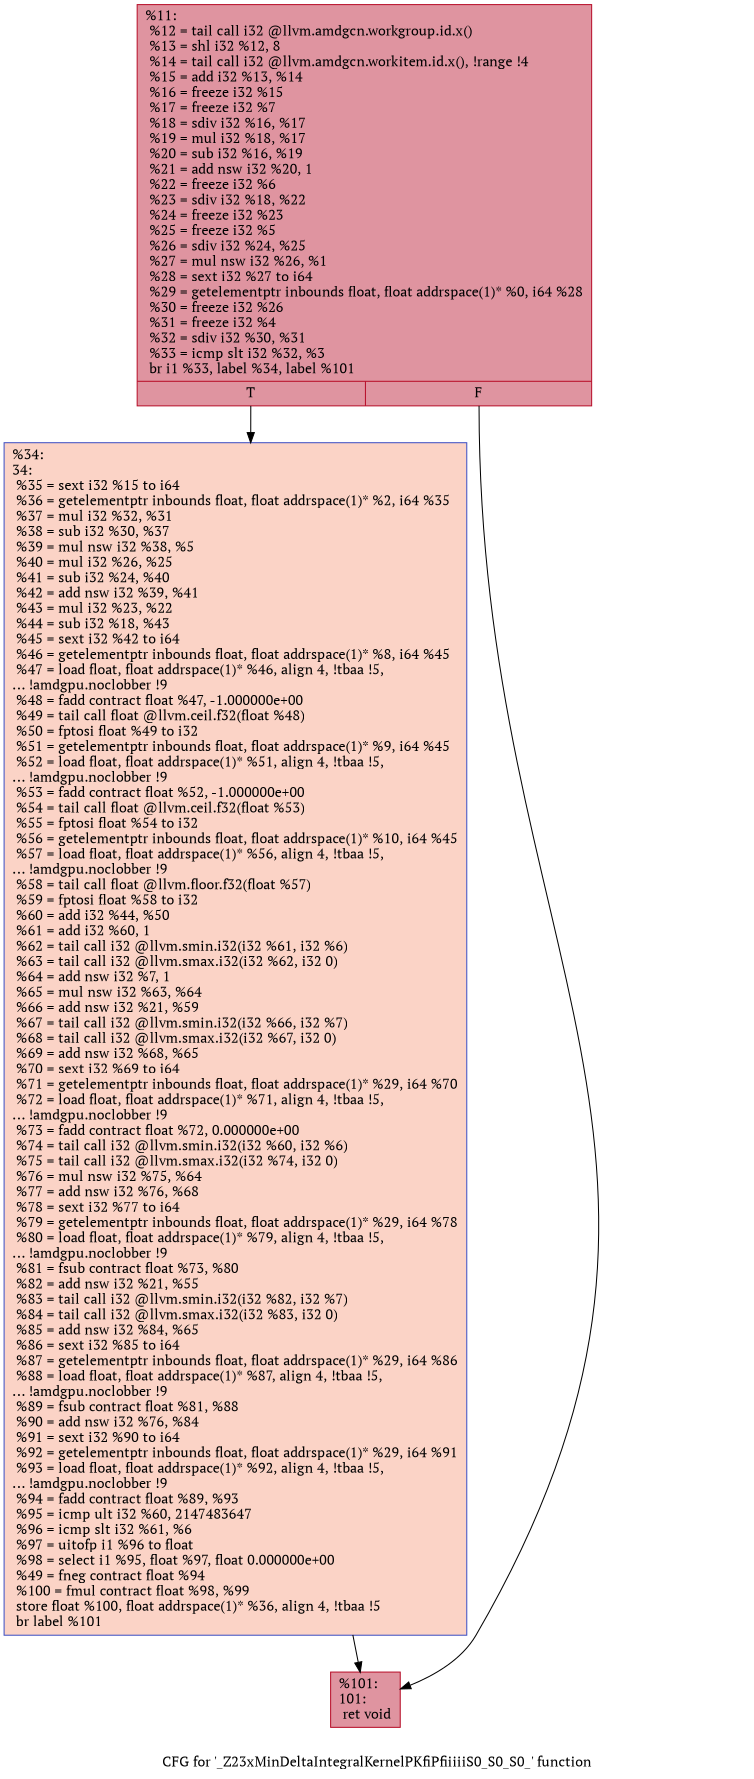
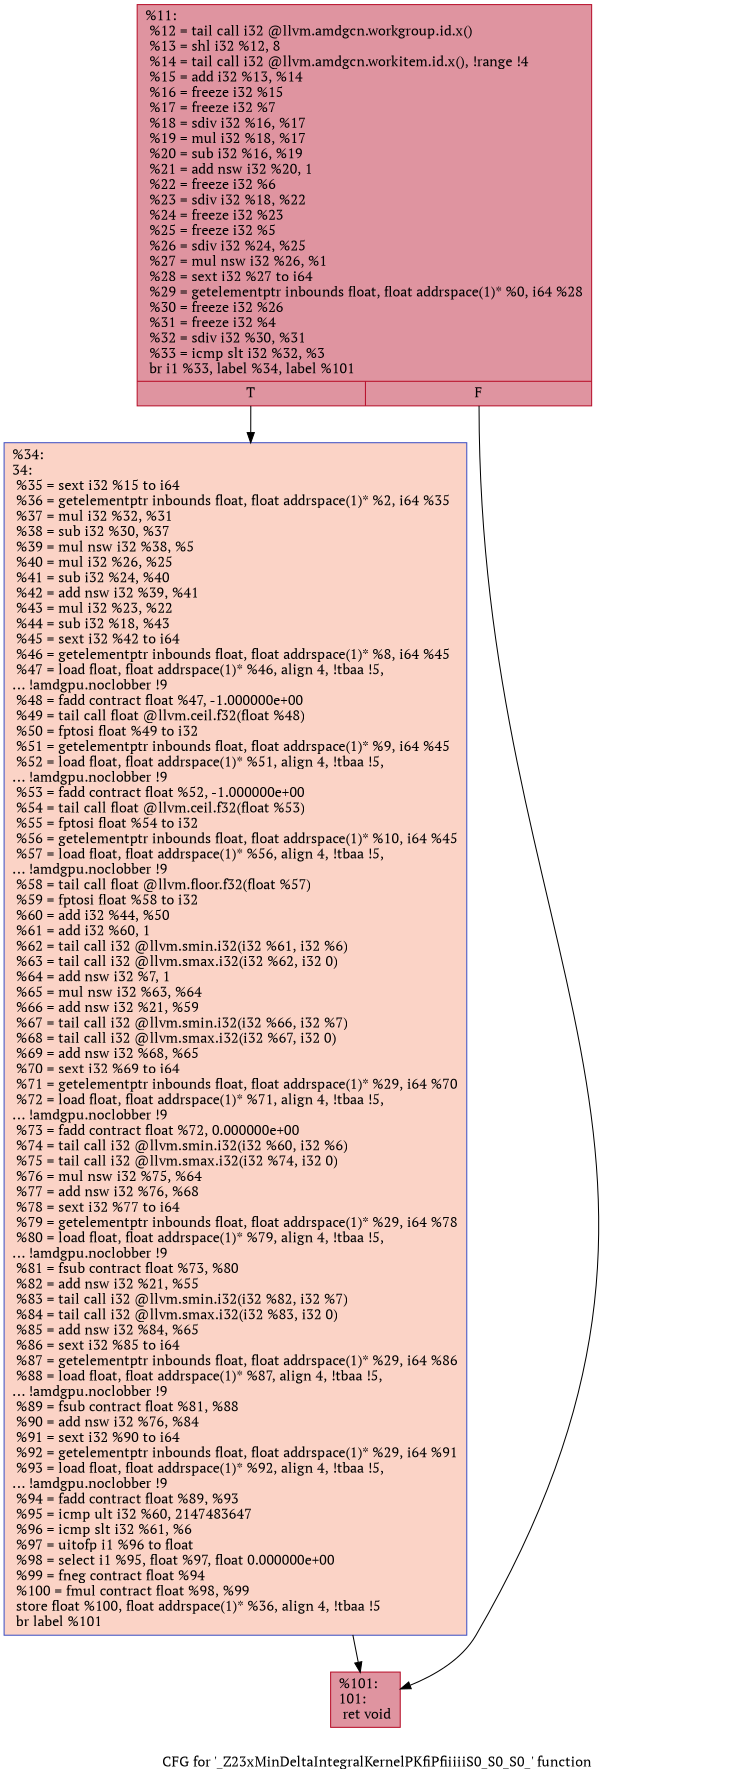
(109, 1576) -> (109, 1576)
